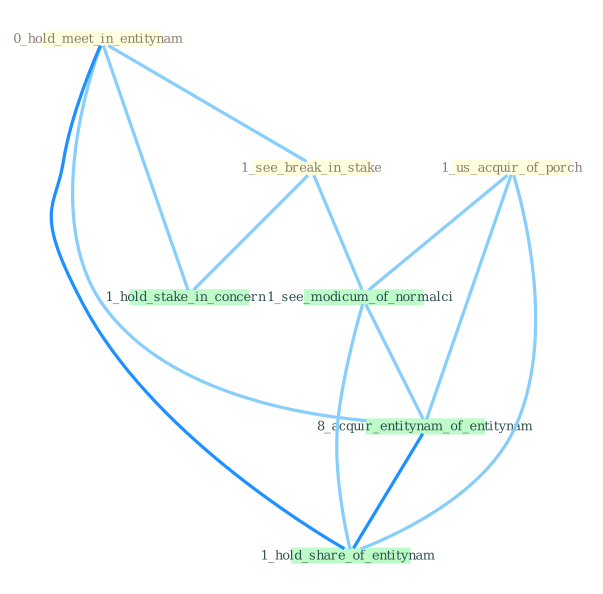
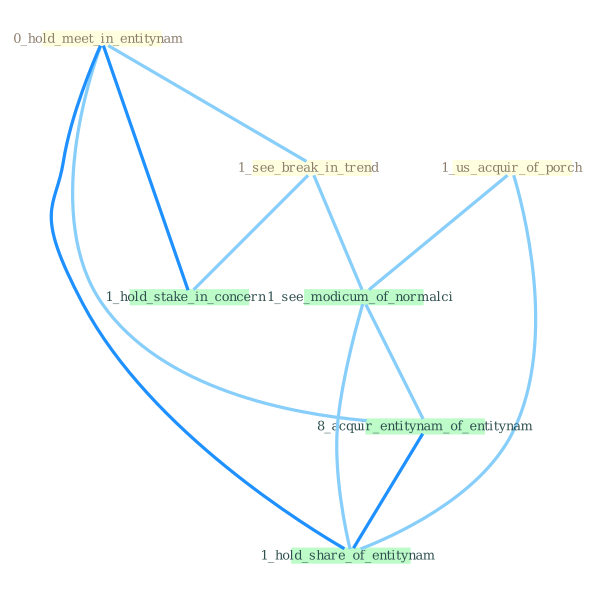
(146, 168) -> (146, 168)
(312, 168) -> (312, 168)
(469, 297) -> none
